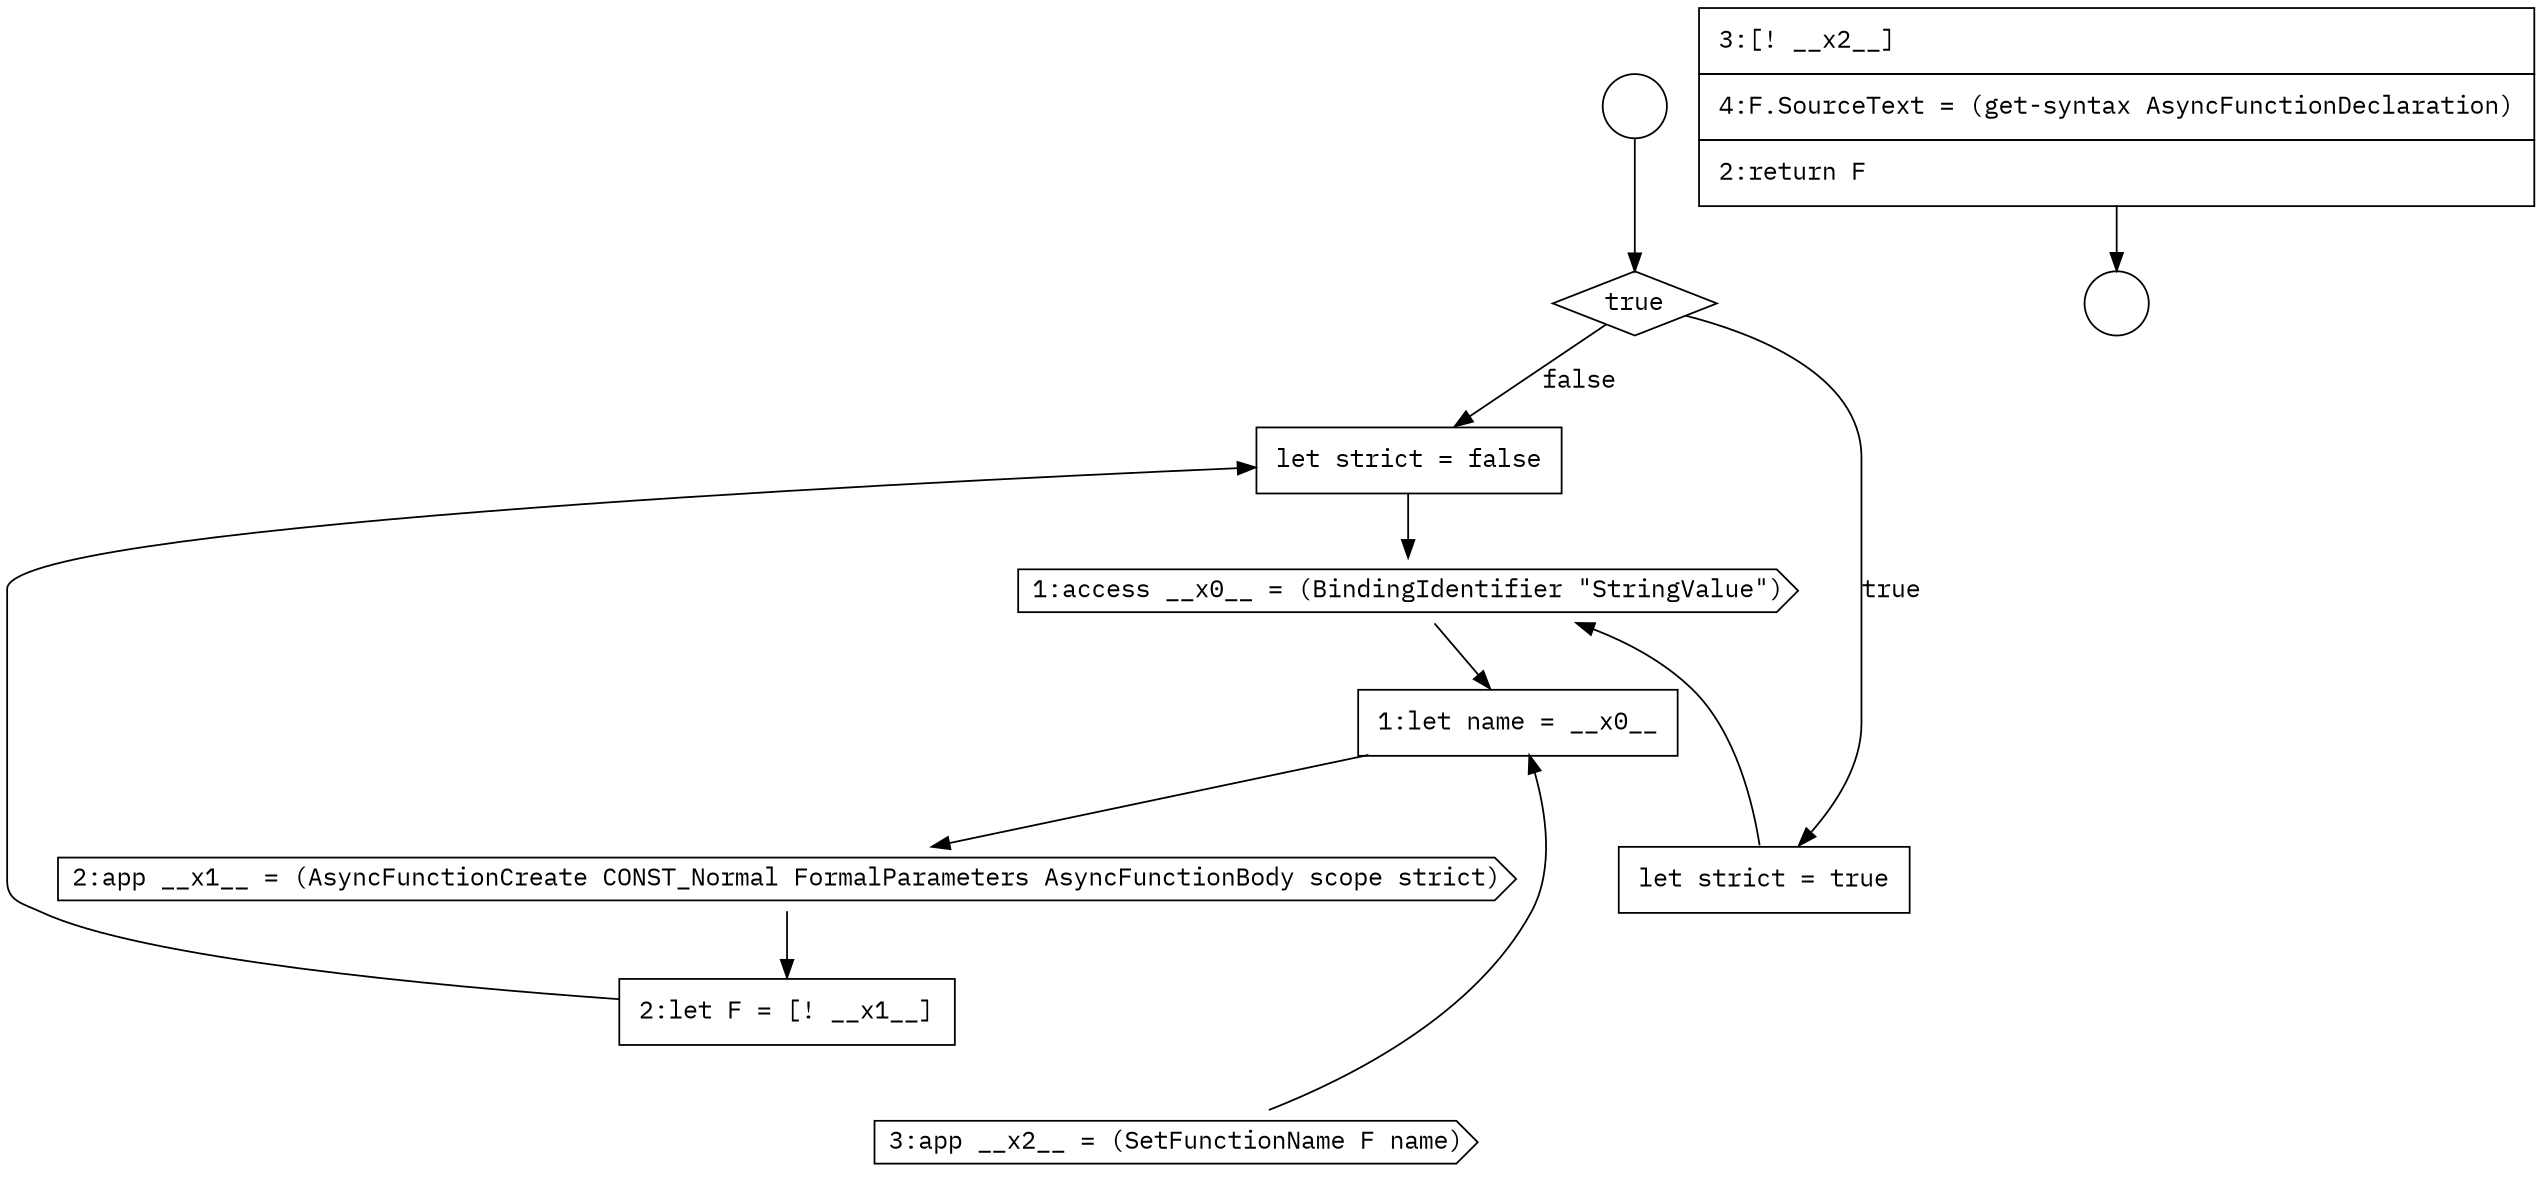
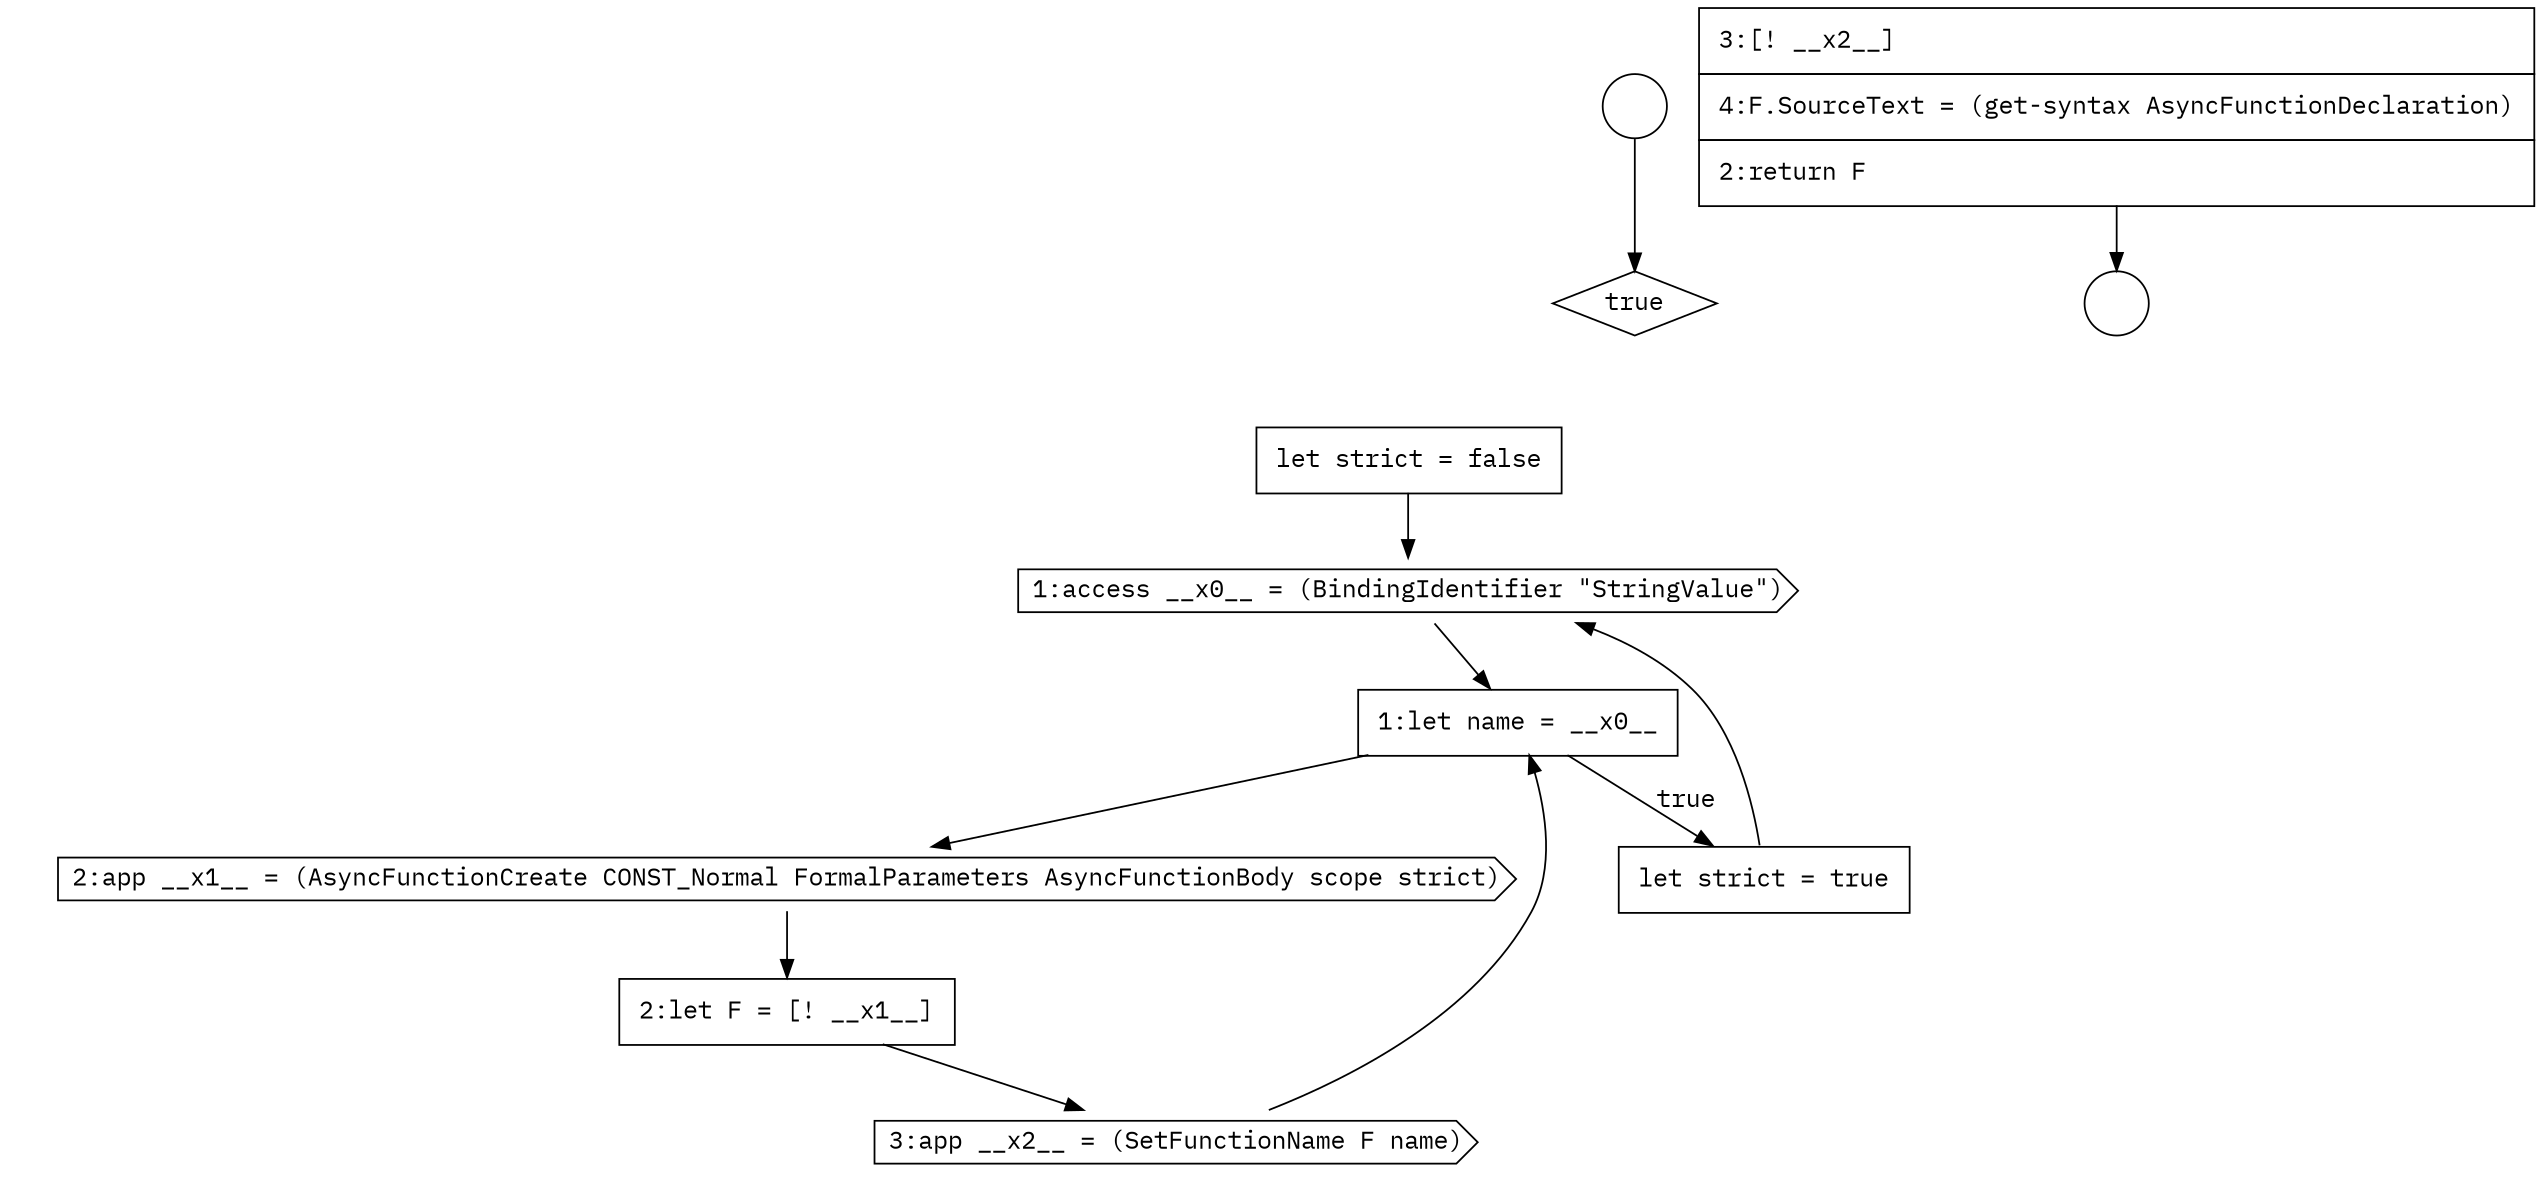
(1538, 370) -> none
(1861, 530) -> (1632, 796)
(156, 545) -> (974, 1074)
